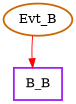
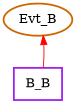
(32, 47) -> (44, 56)
